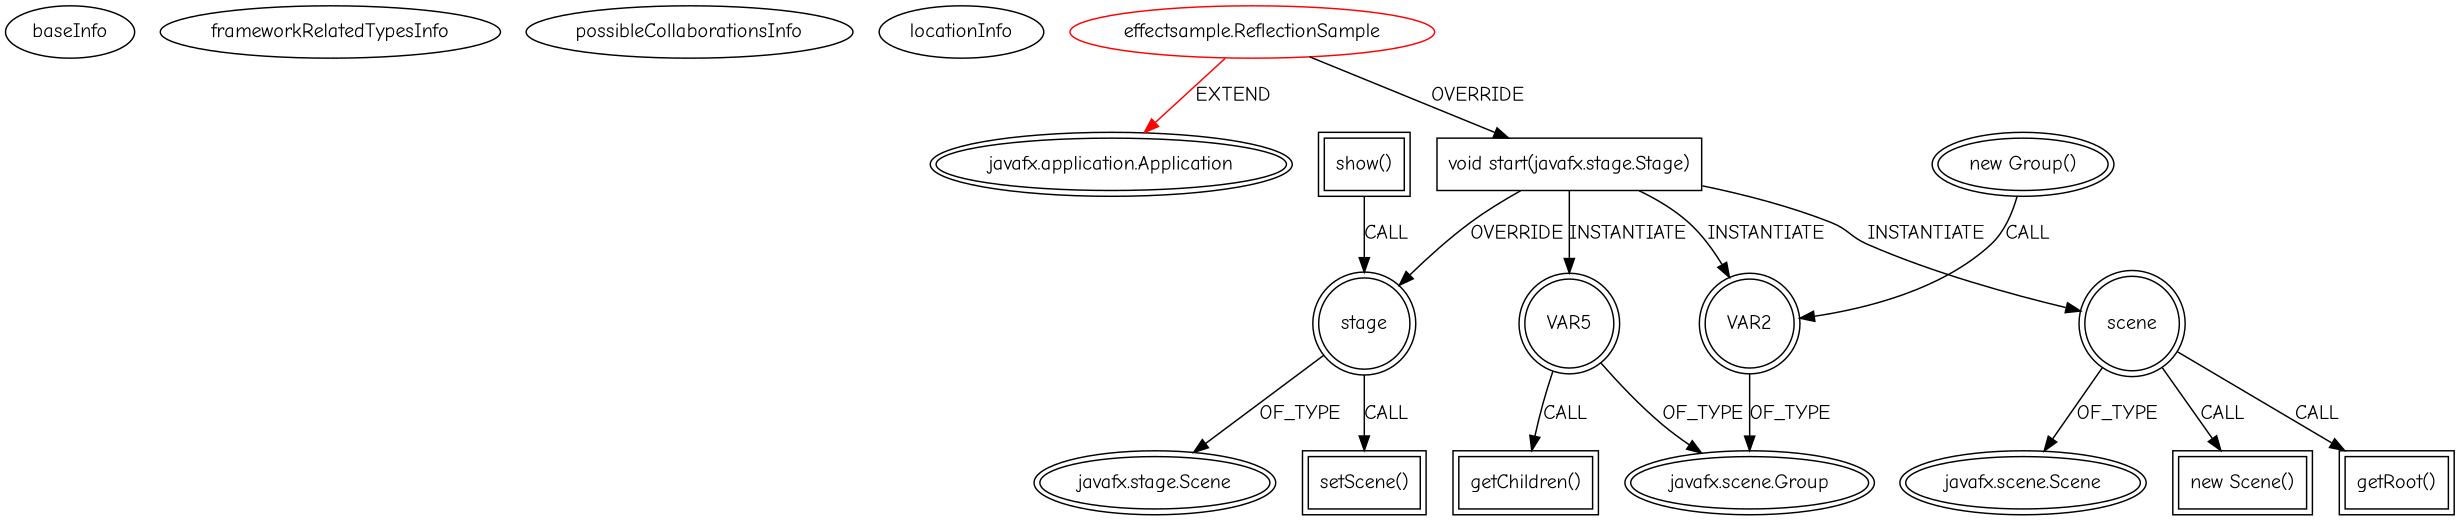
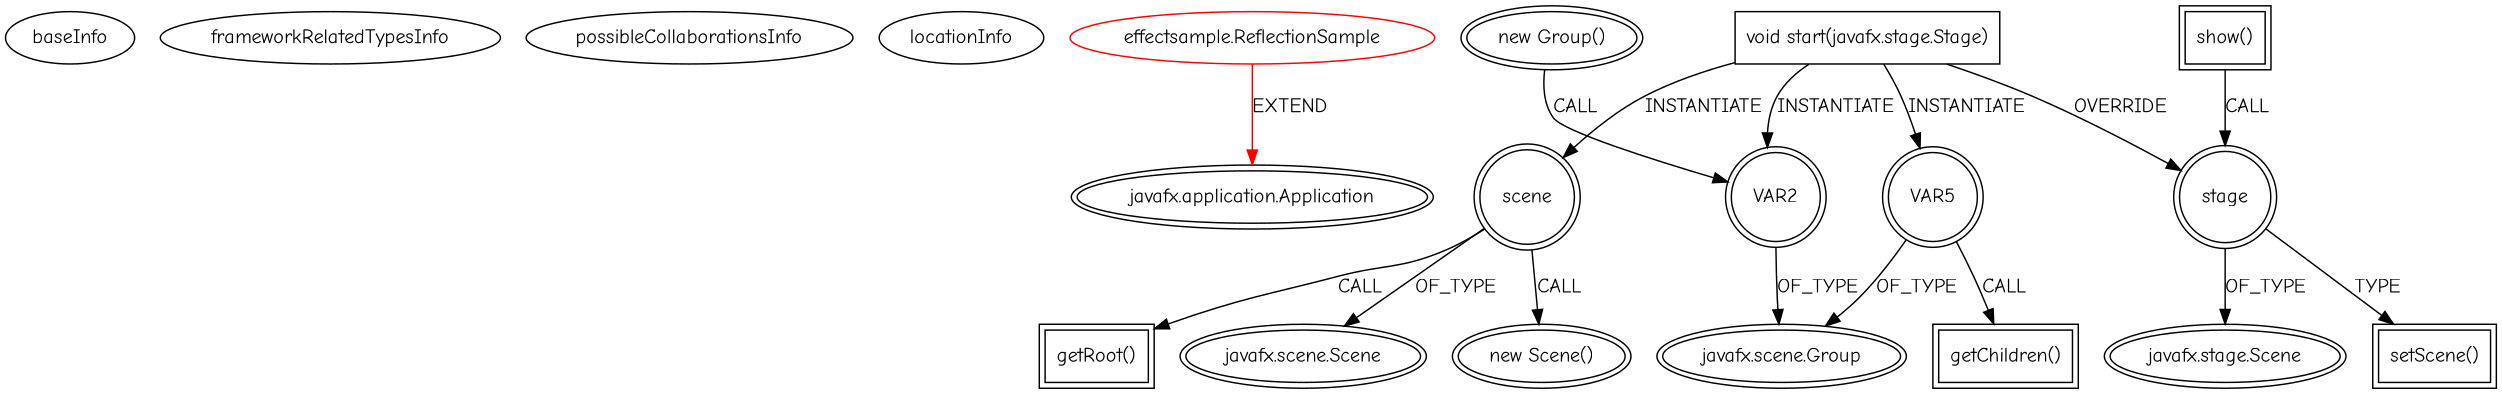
(1402, 95) -> none
(1387, 414) -> (2378, 287)
(2243, 483) -> (1542, 356)
